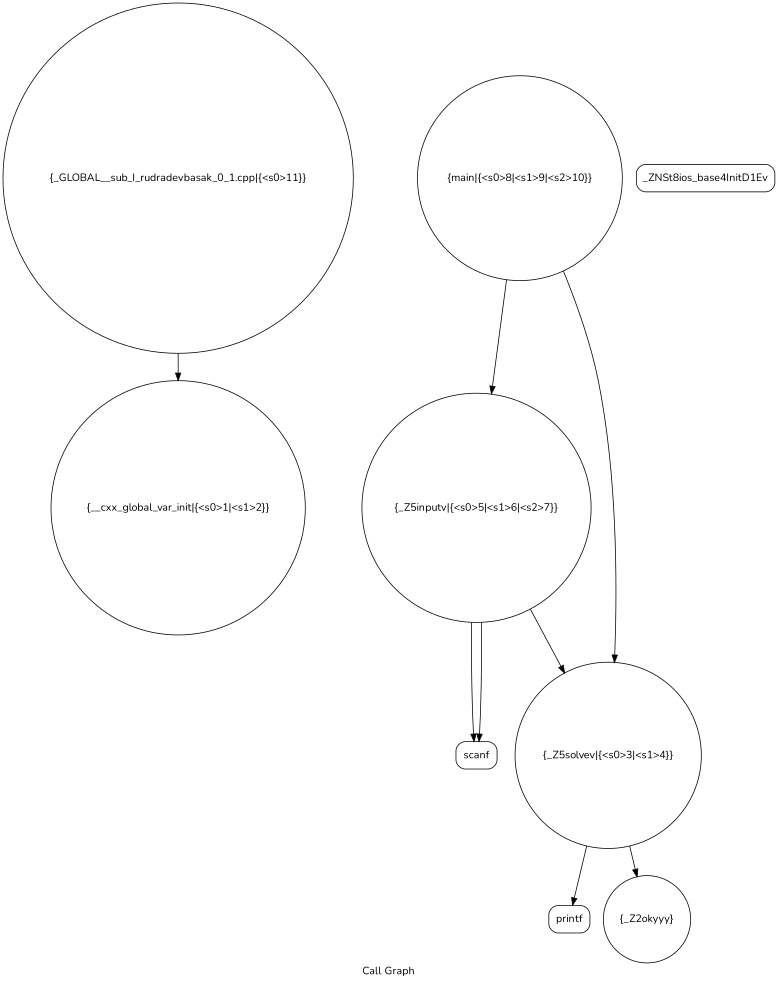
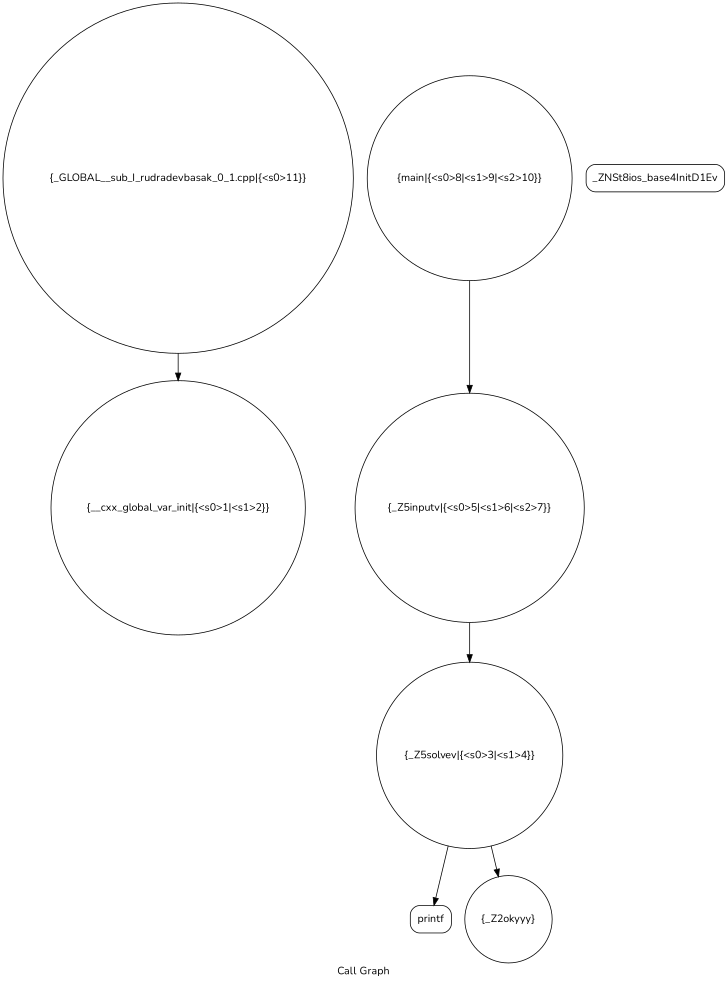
(610, 460) -> none
(477, 755) -> none
